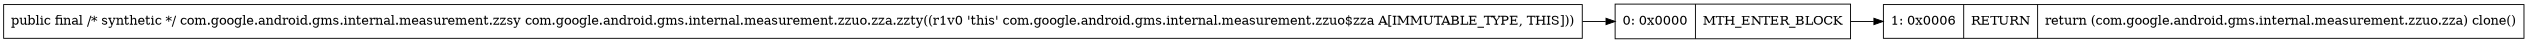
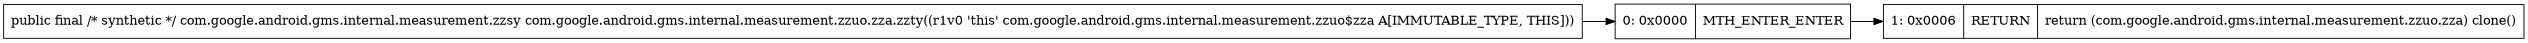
(1773, 21) -> (1773, 21)
